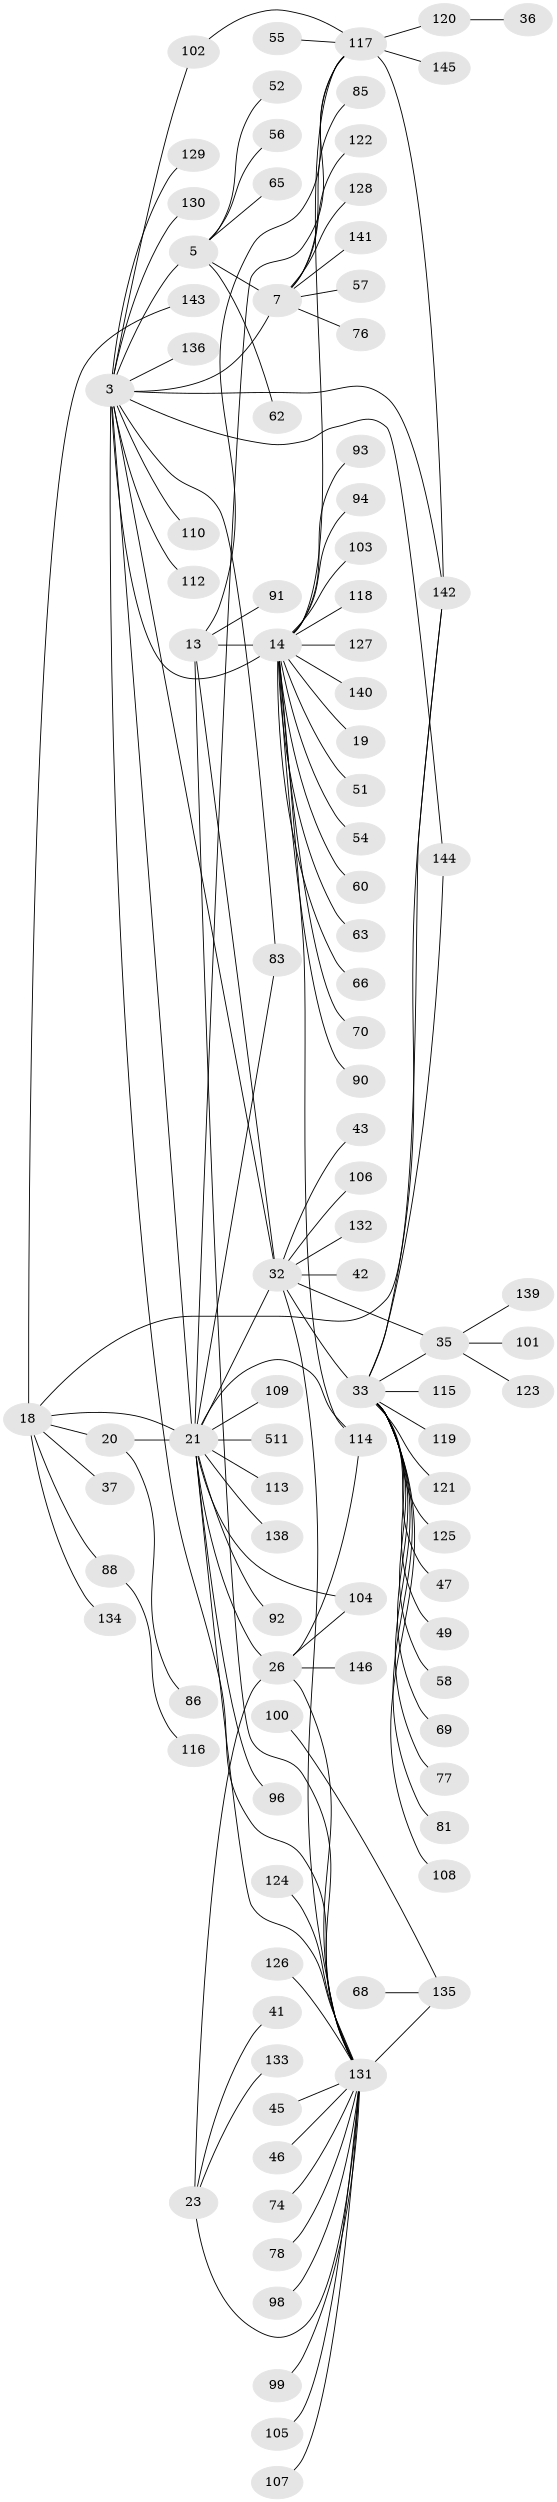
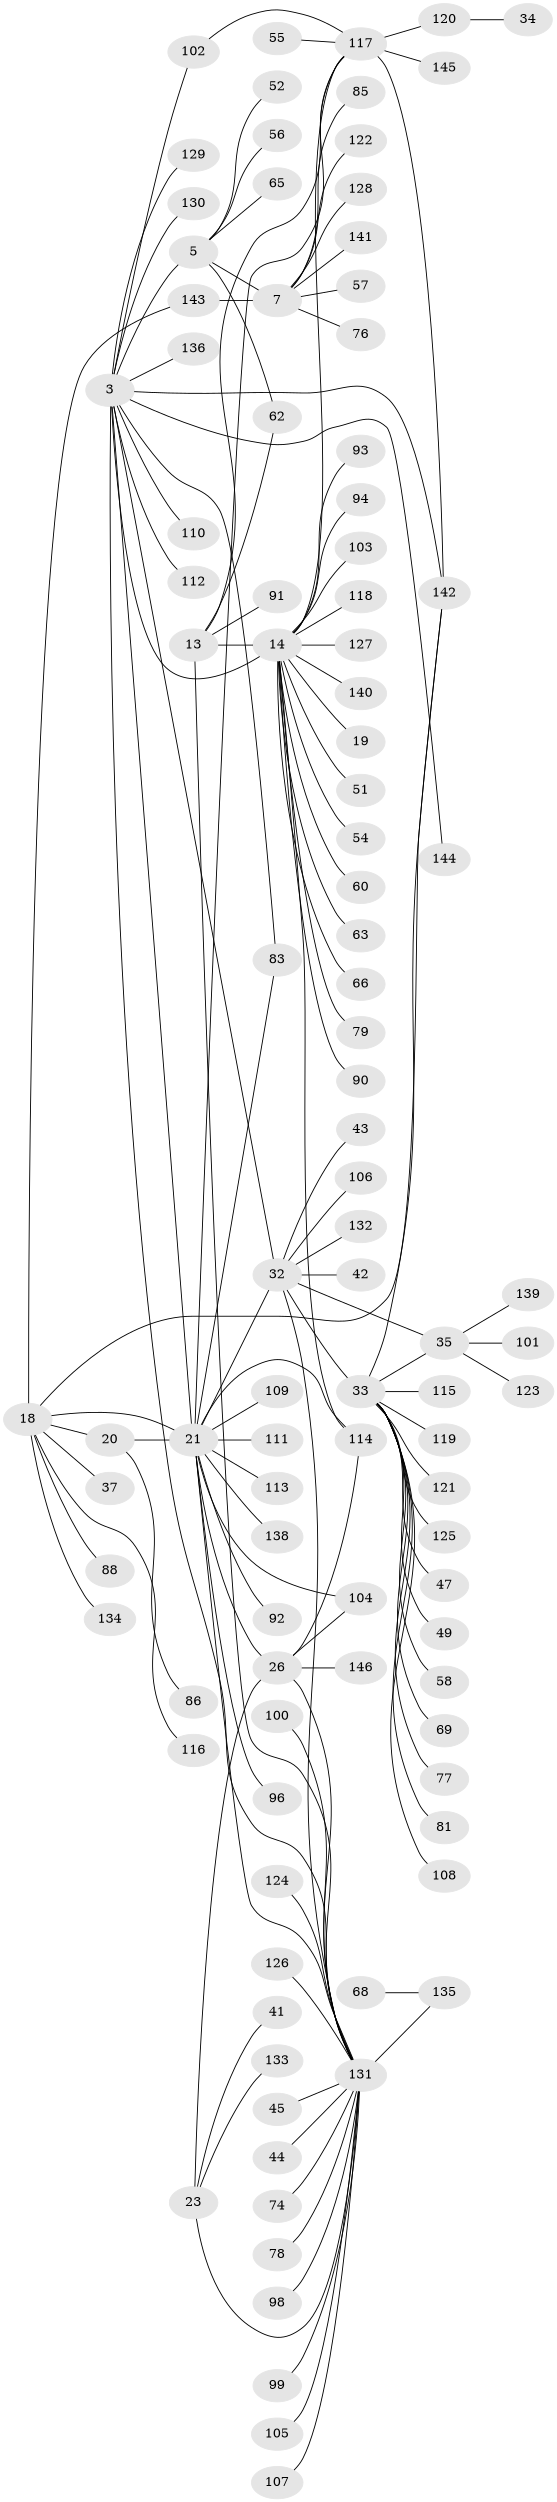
(528, 20) -> (528, 20)
(214, 376) -> (240, 301)
(235, 960) -> (246, 535)
(361, 1033) -> (361, 1033)
(423, 1129) -> none
(277, 1440) -> (277, 1440)
(152, 1660) -> (146, 1567)
(369, 1851) -> (325, 1893)
(277, 2158) -> (277, 2158)
